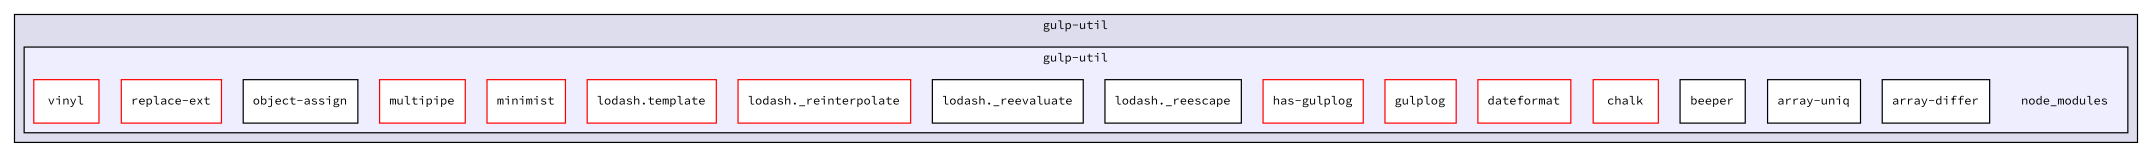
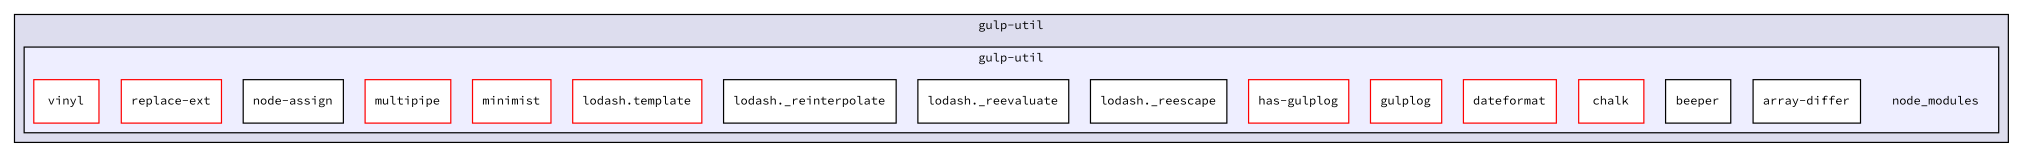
(301, 101) -> (293, 101)
(824, 101) -> (810, 101)
(1814, 101) -> none
